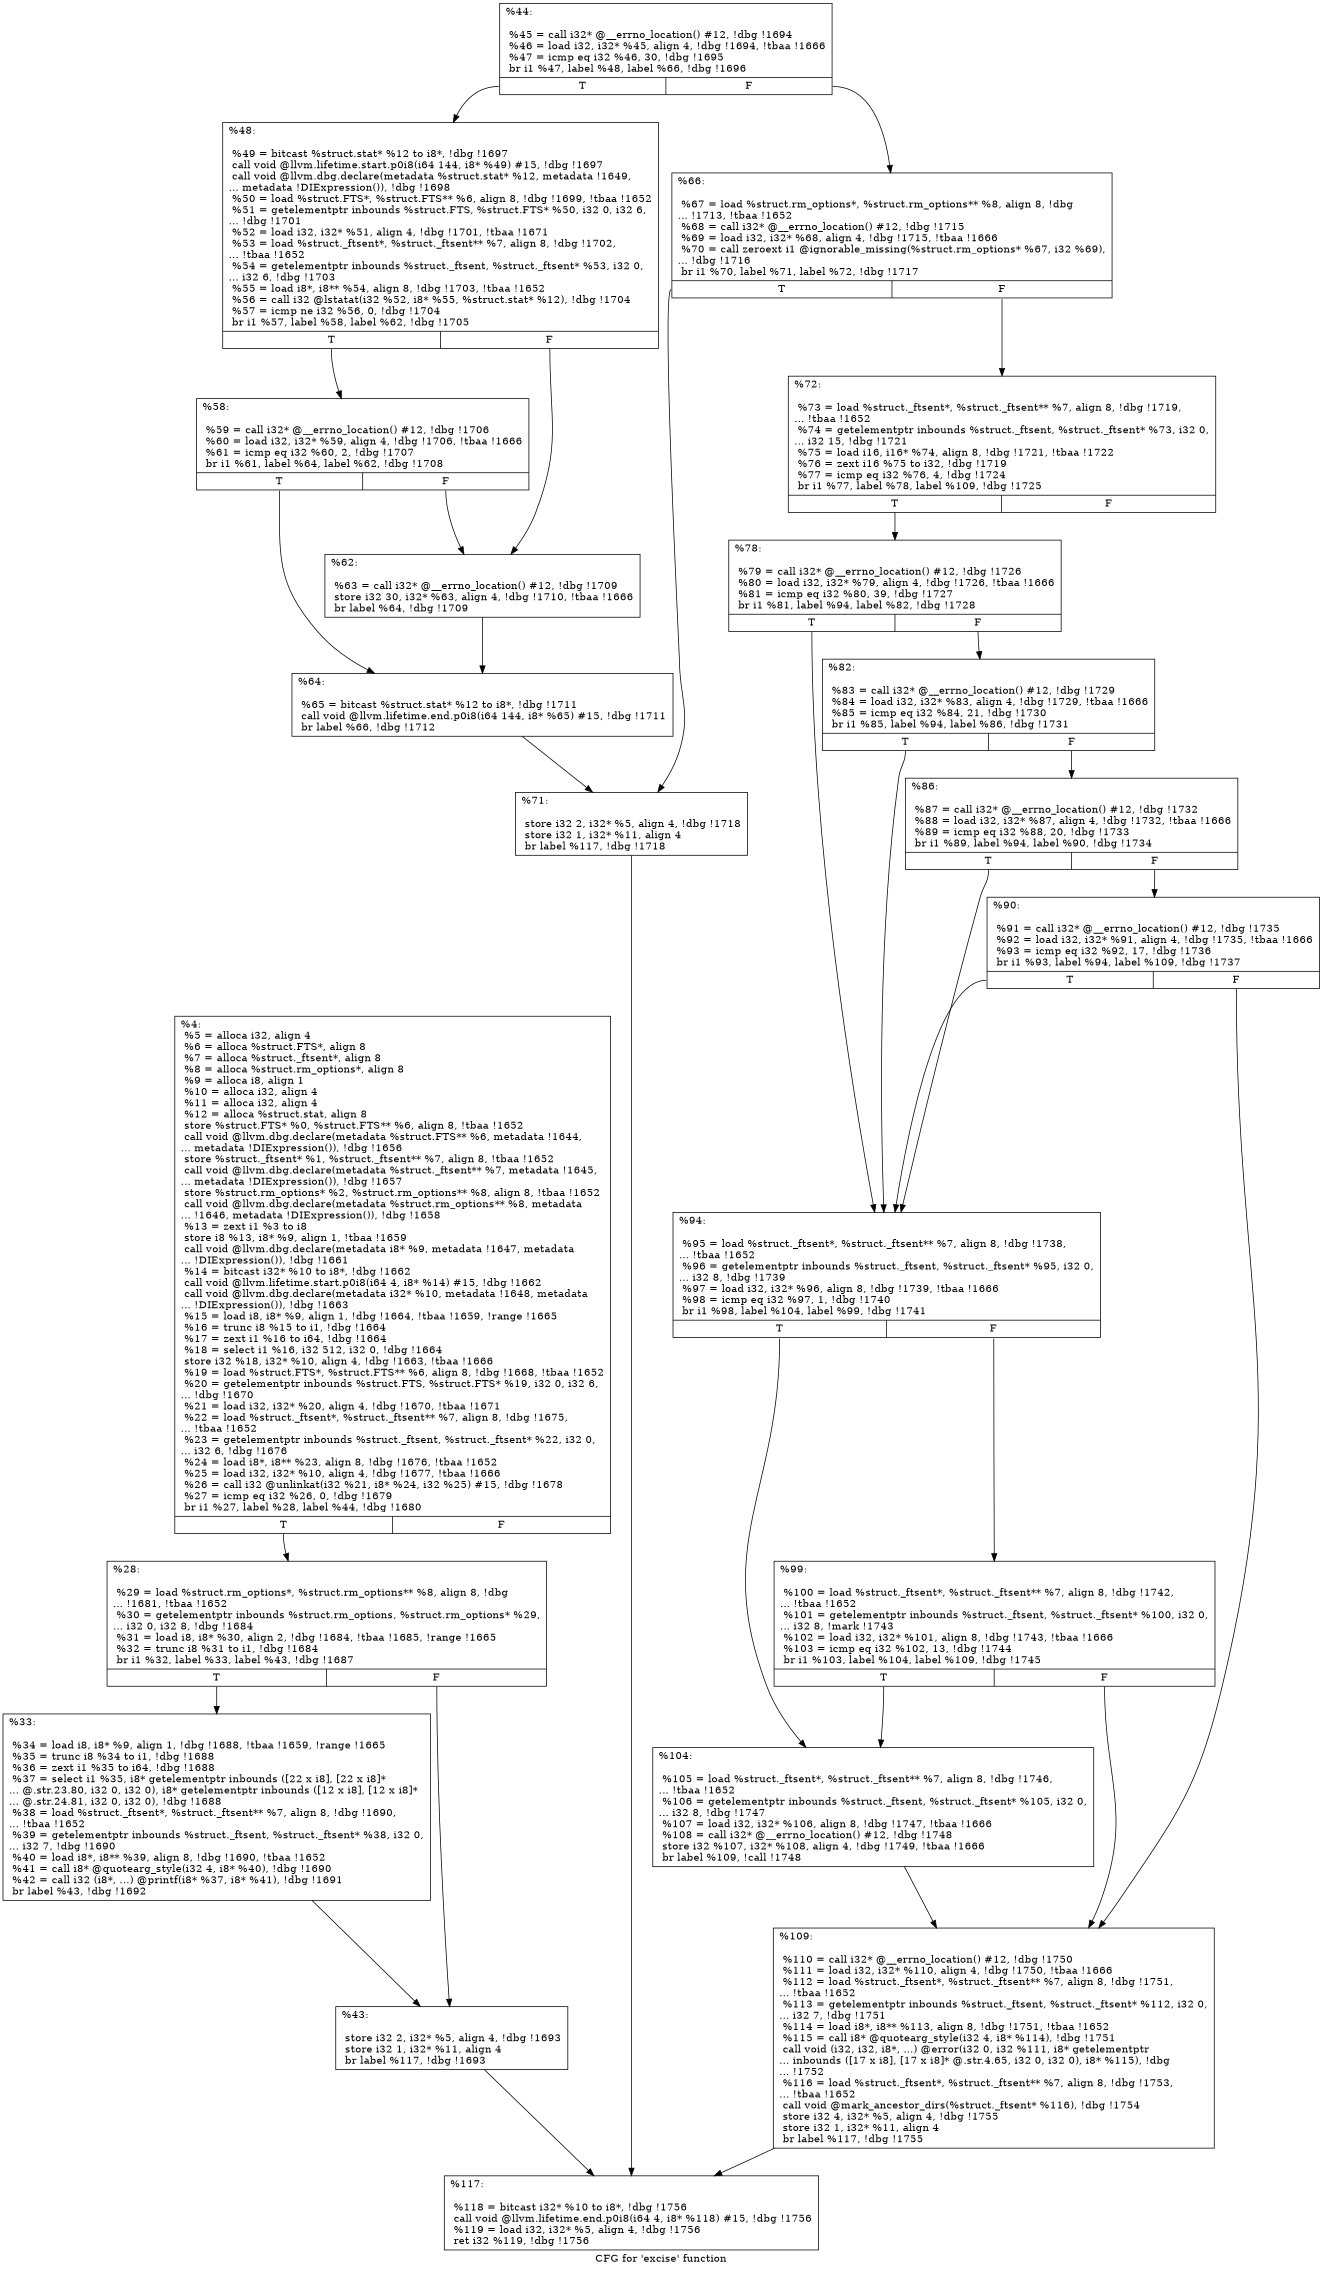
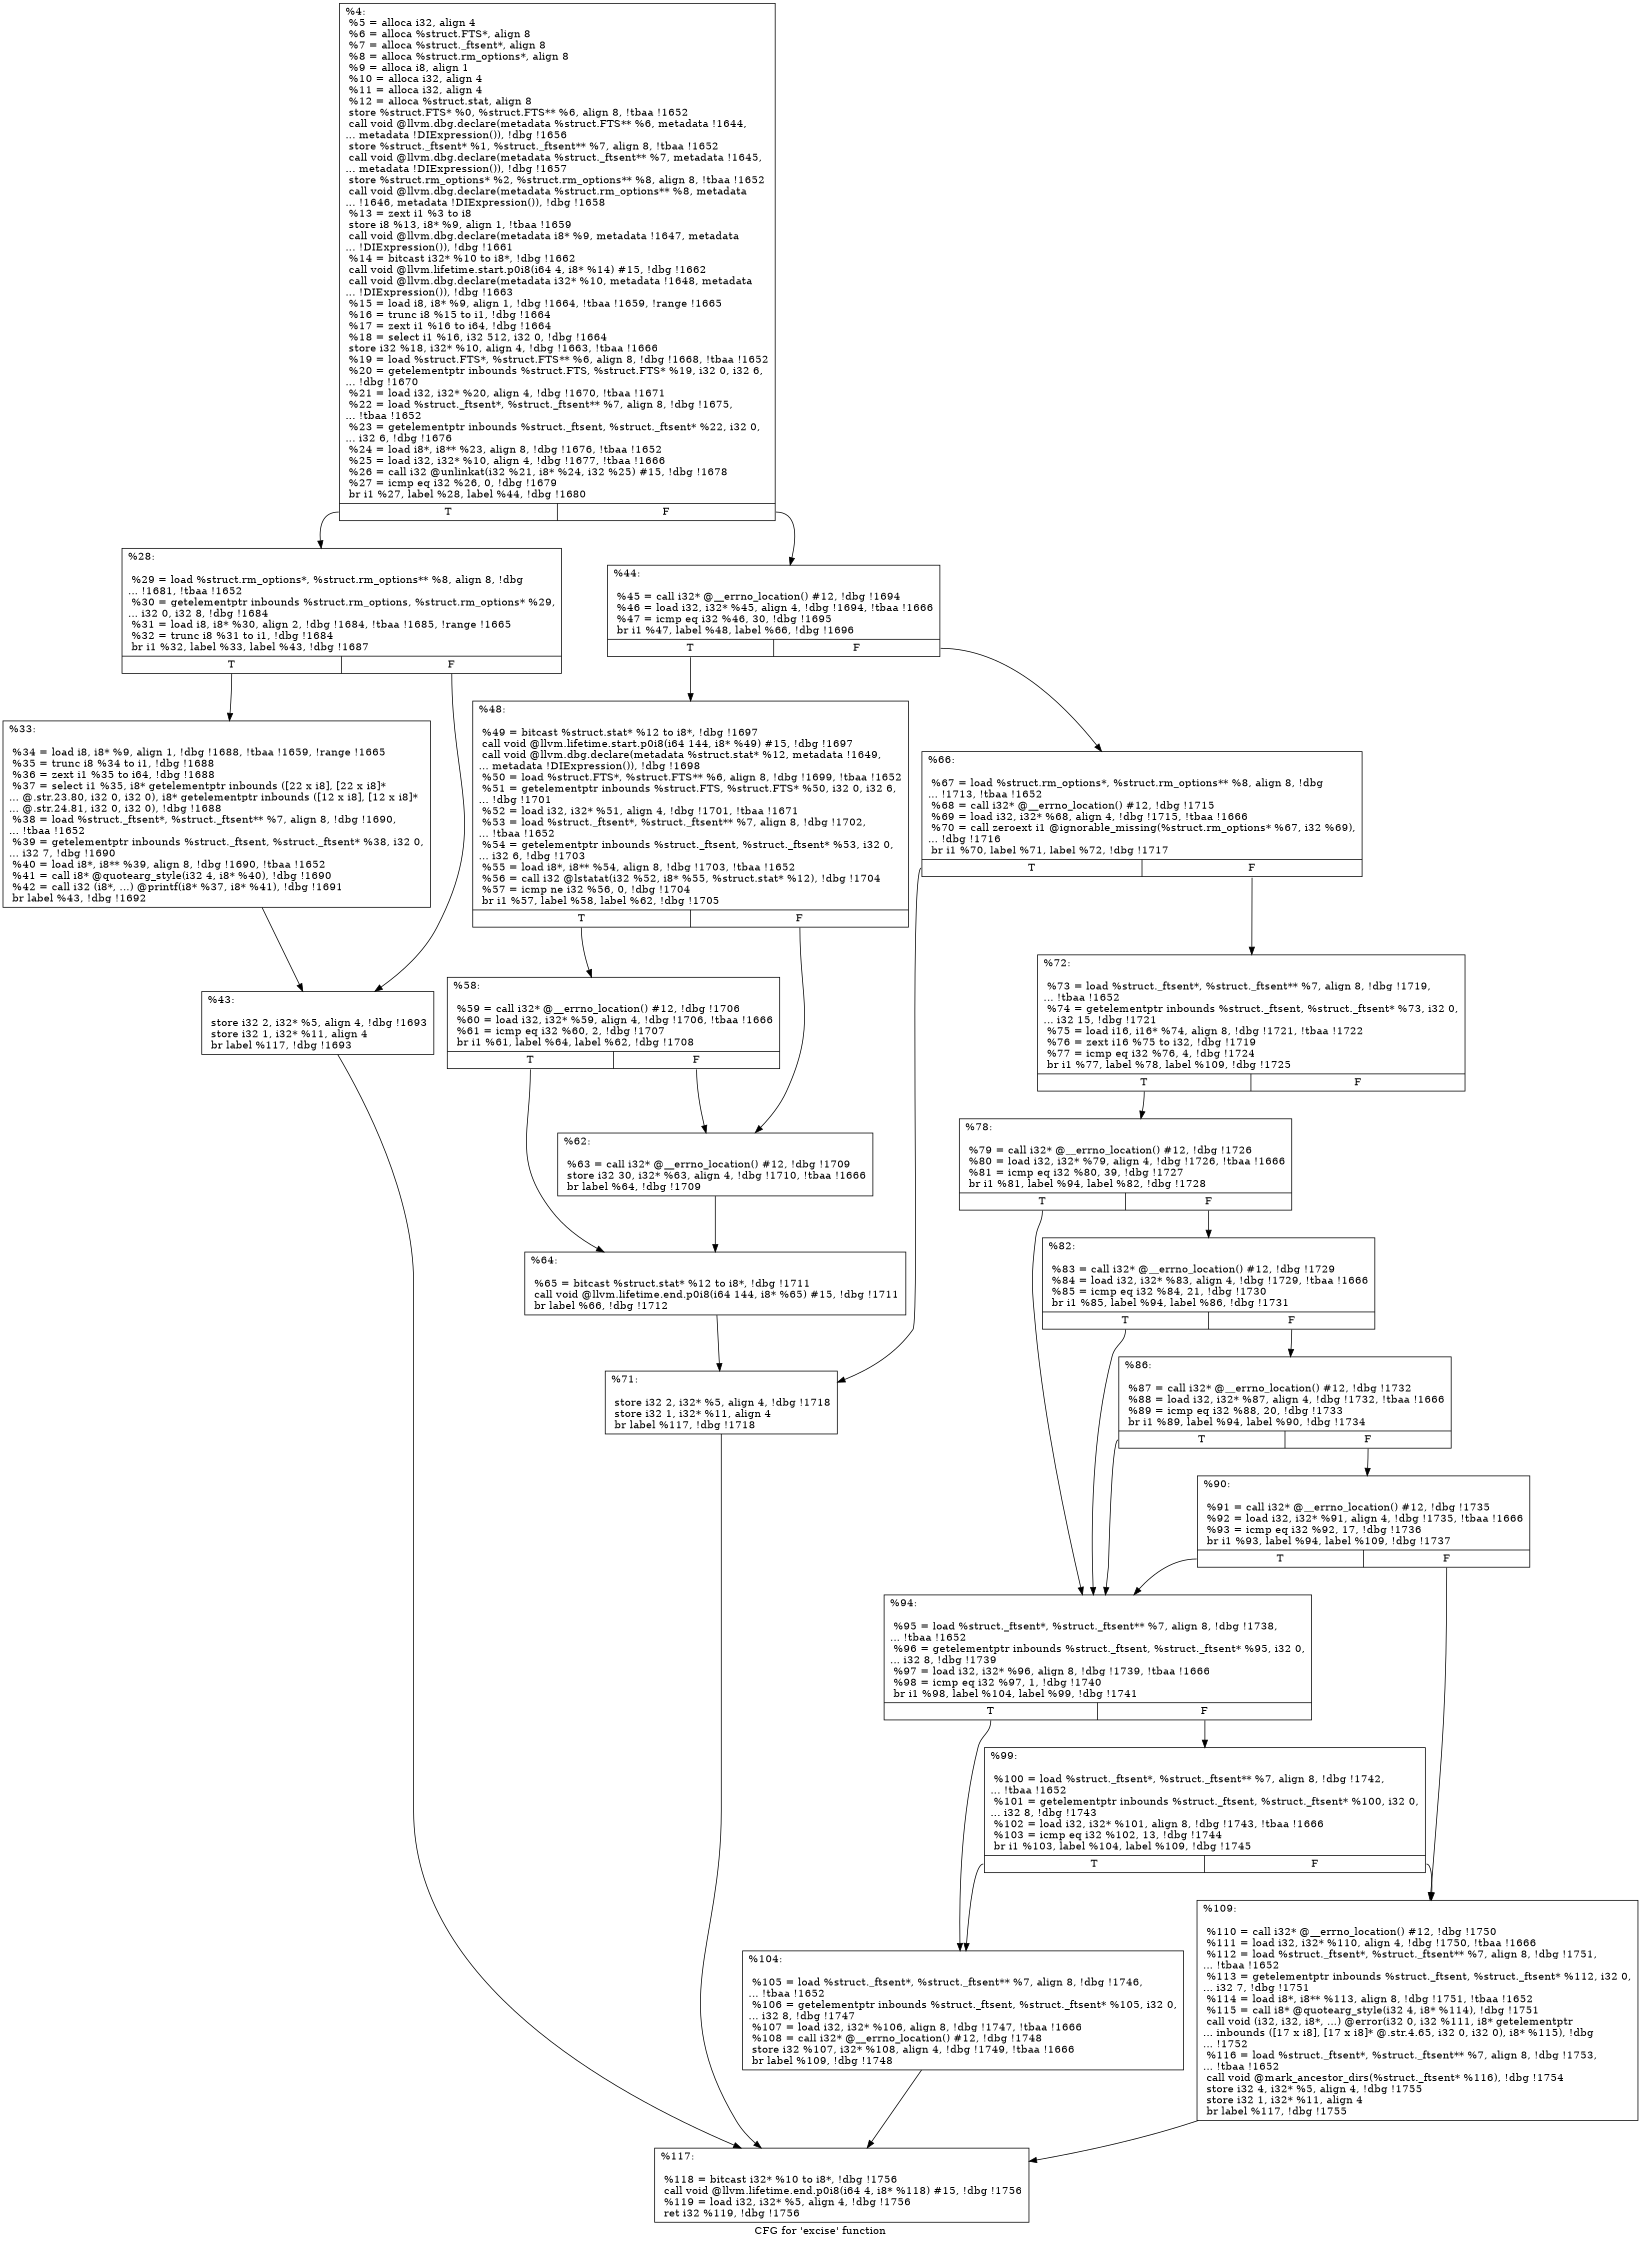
none -> (794, 530)
(837, 1626) -> (1044, 1813)
(730, 1858) -> (821, 2061)
(919, 1894) -> (897, 2106)
